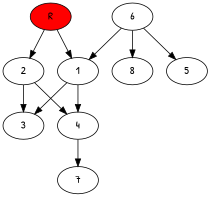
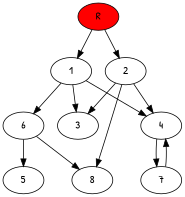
(108, 41) -> (50, 95)
none -> (111, 122)
none -> (166, 157)
